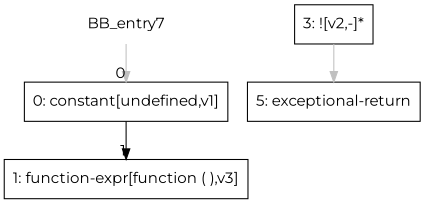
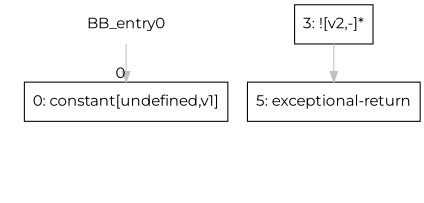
(126, 24) -> (126, 24)
(126, 179) -> none
